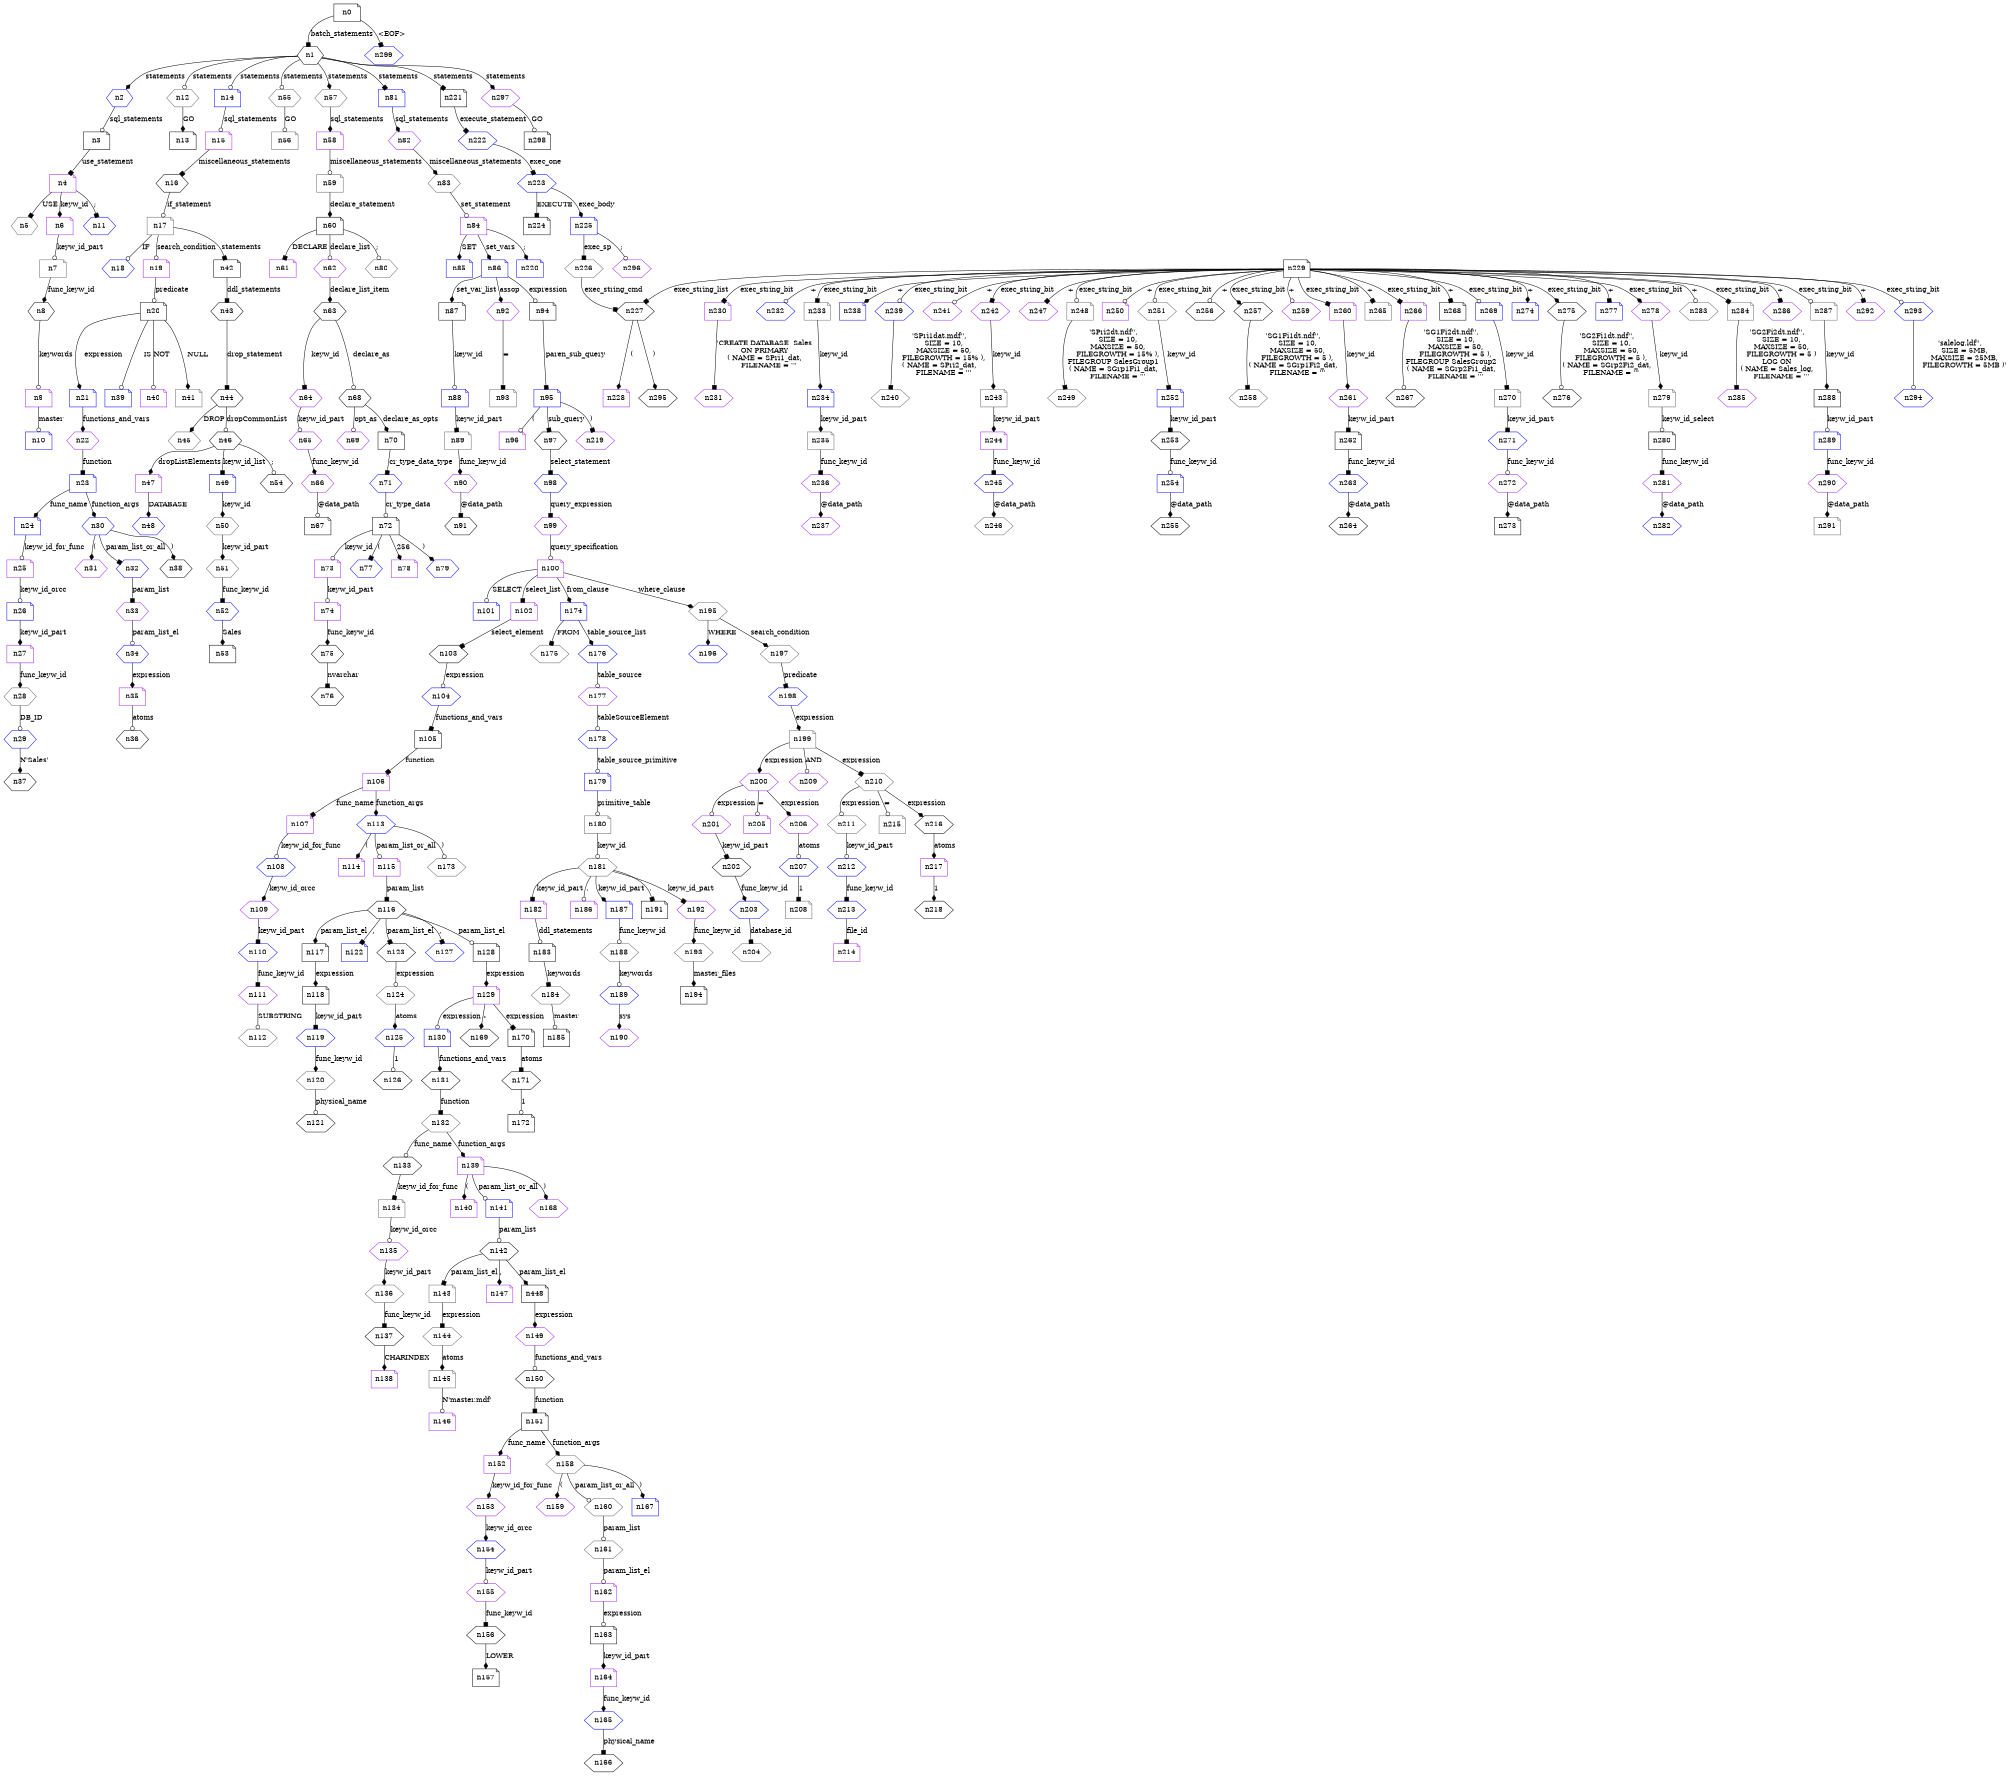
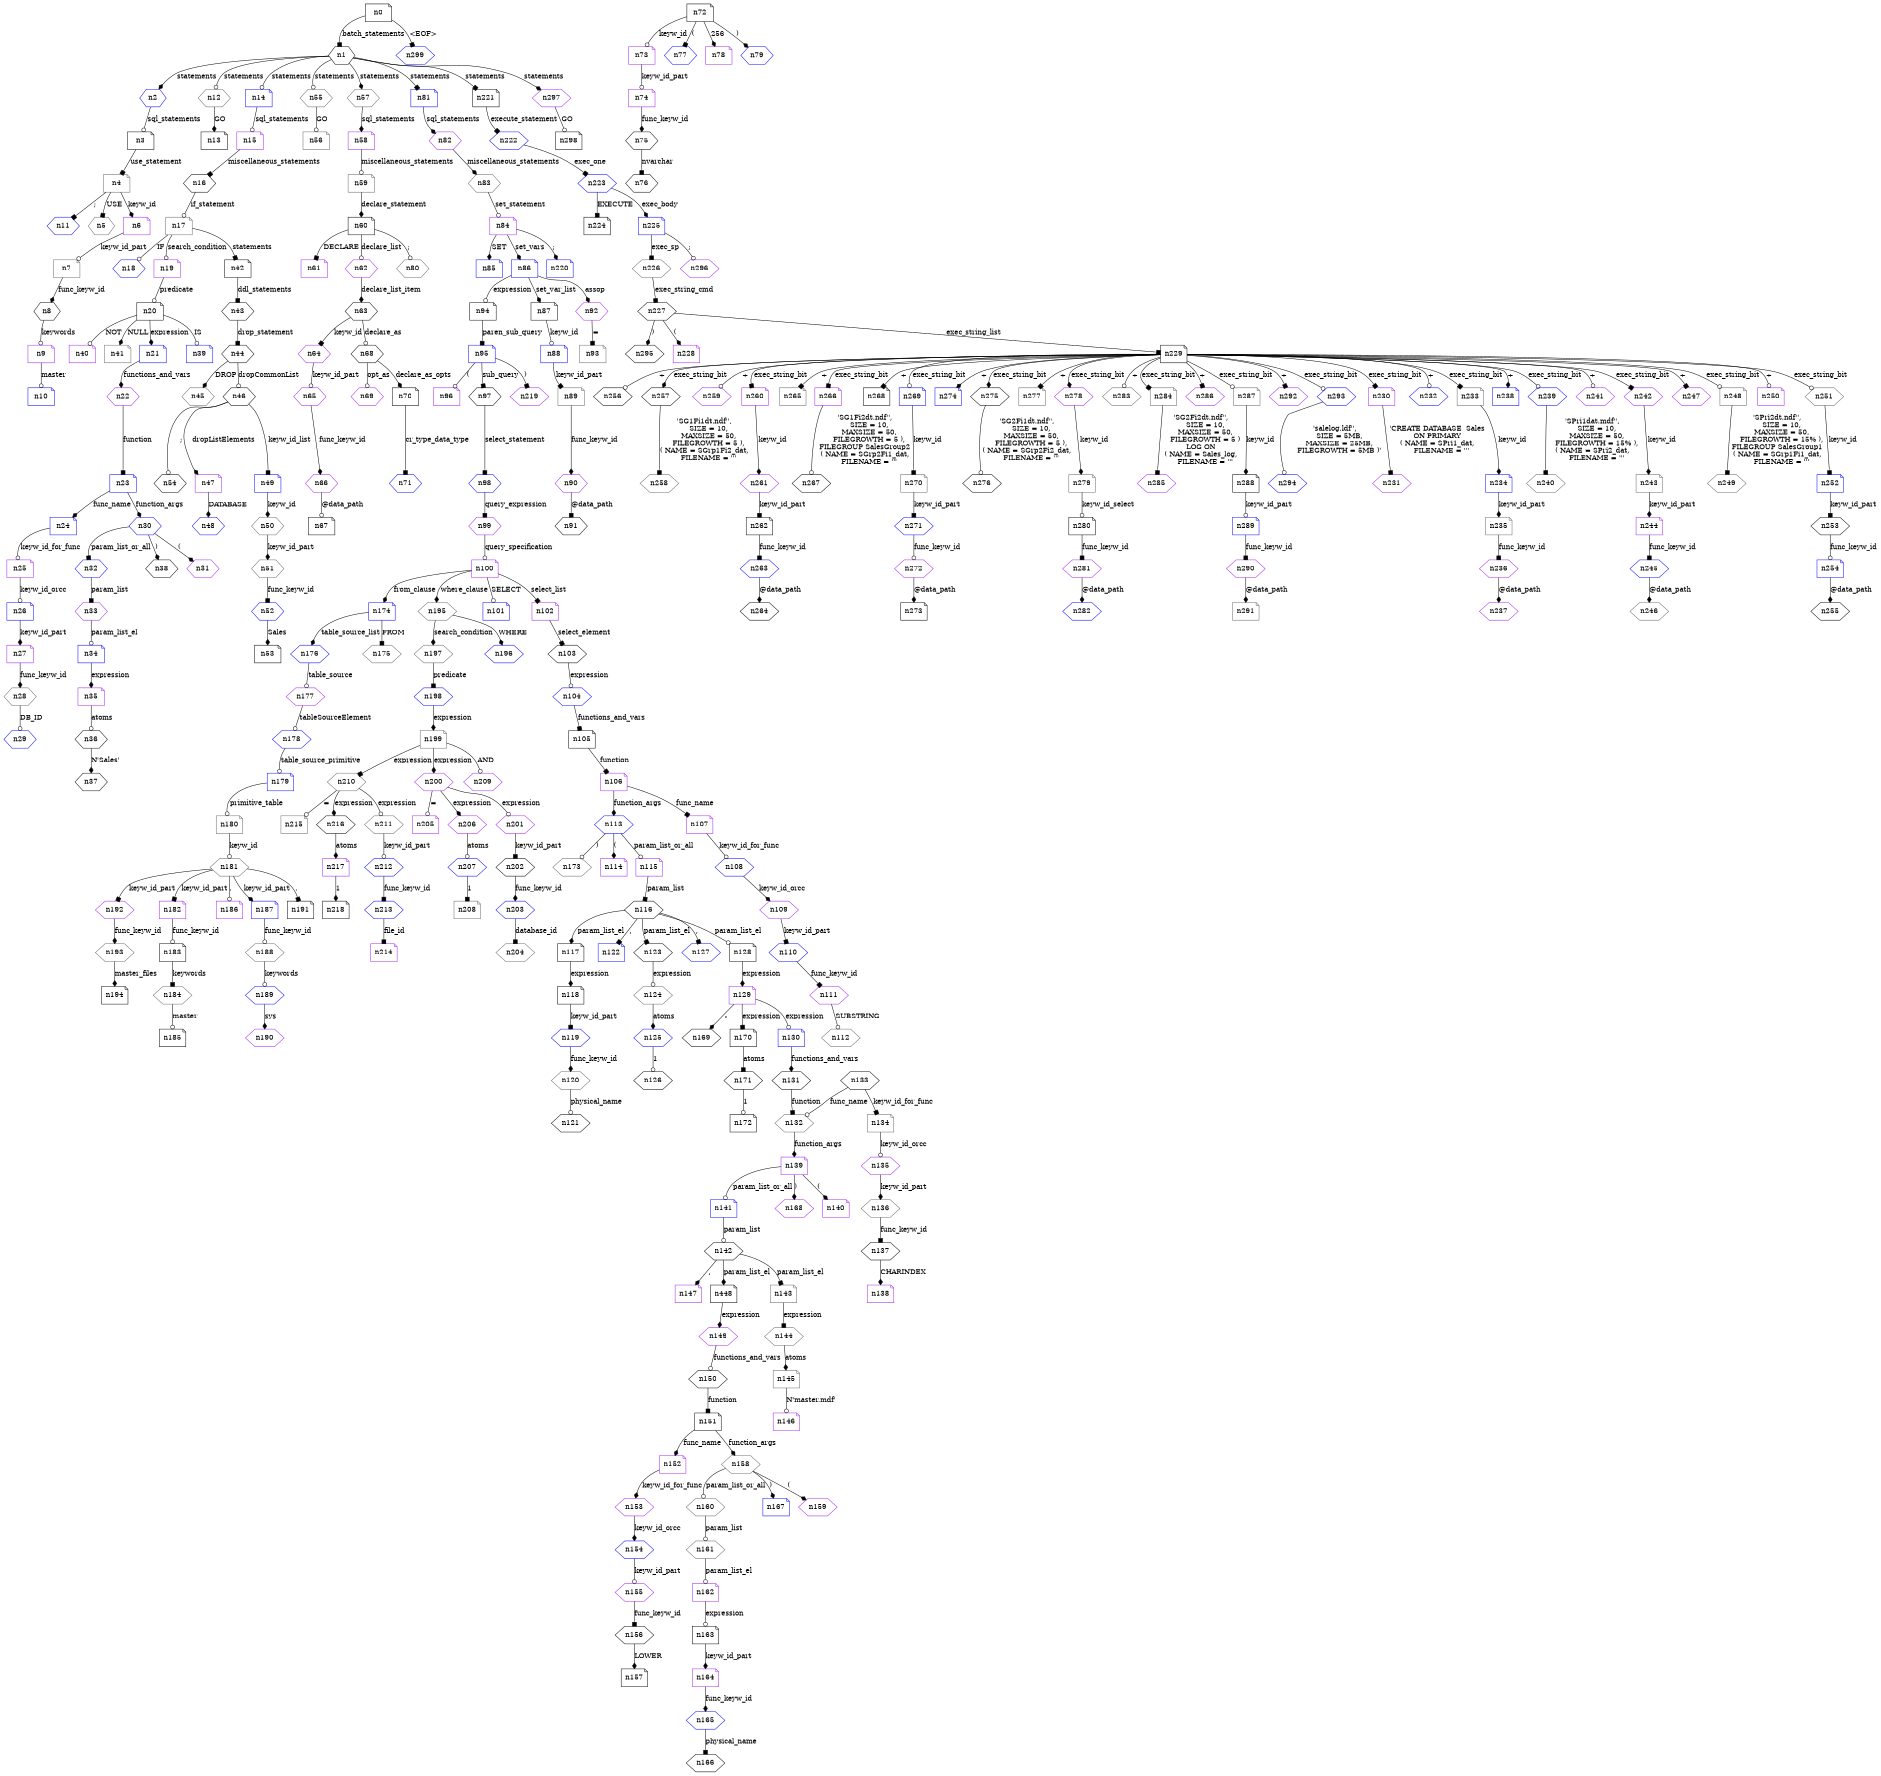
(63, 183) -> (117, 183)
(964, 271) -> (915, 333)
(1609, 311) -> (1032, 397)
(386, 503) -> none
(132, 654) -> (91, 654)
(20, 758) -> (91, 758)
(934, 910) -> (336, 910)
(566, 931) -> (196, 931)
(416, 1140) -> (828, 1100)
